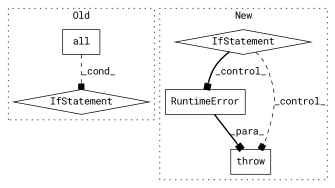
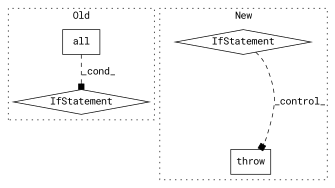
(205, 102) -> none
